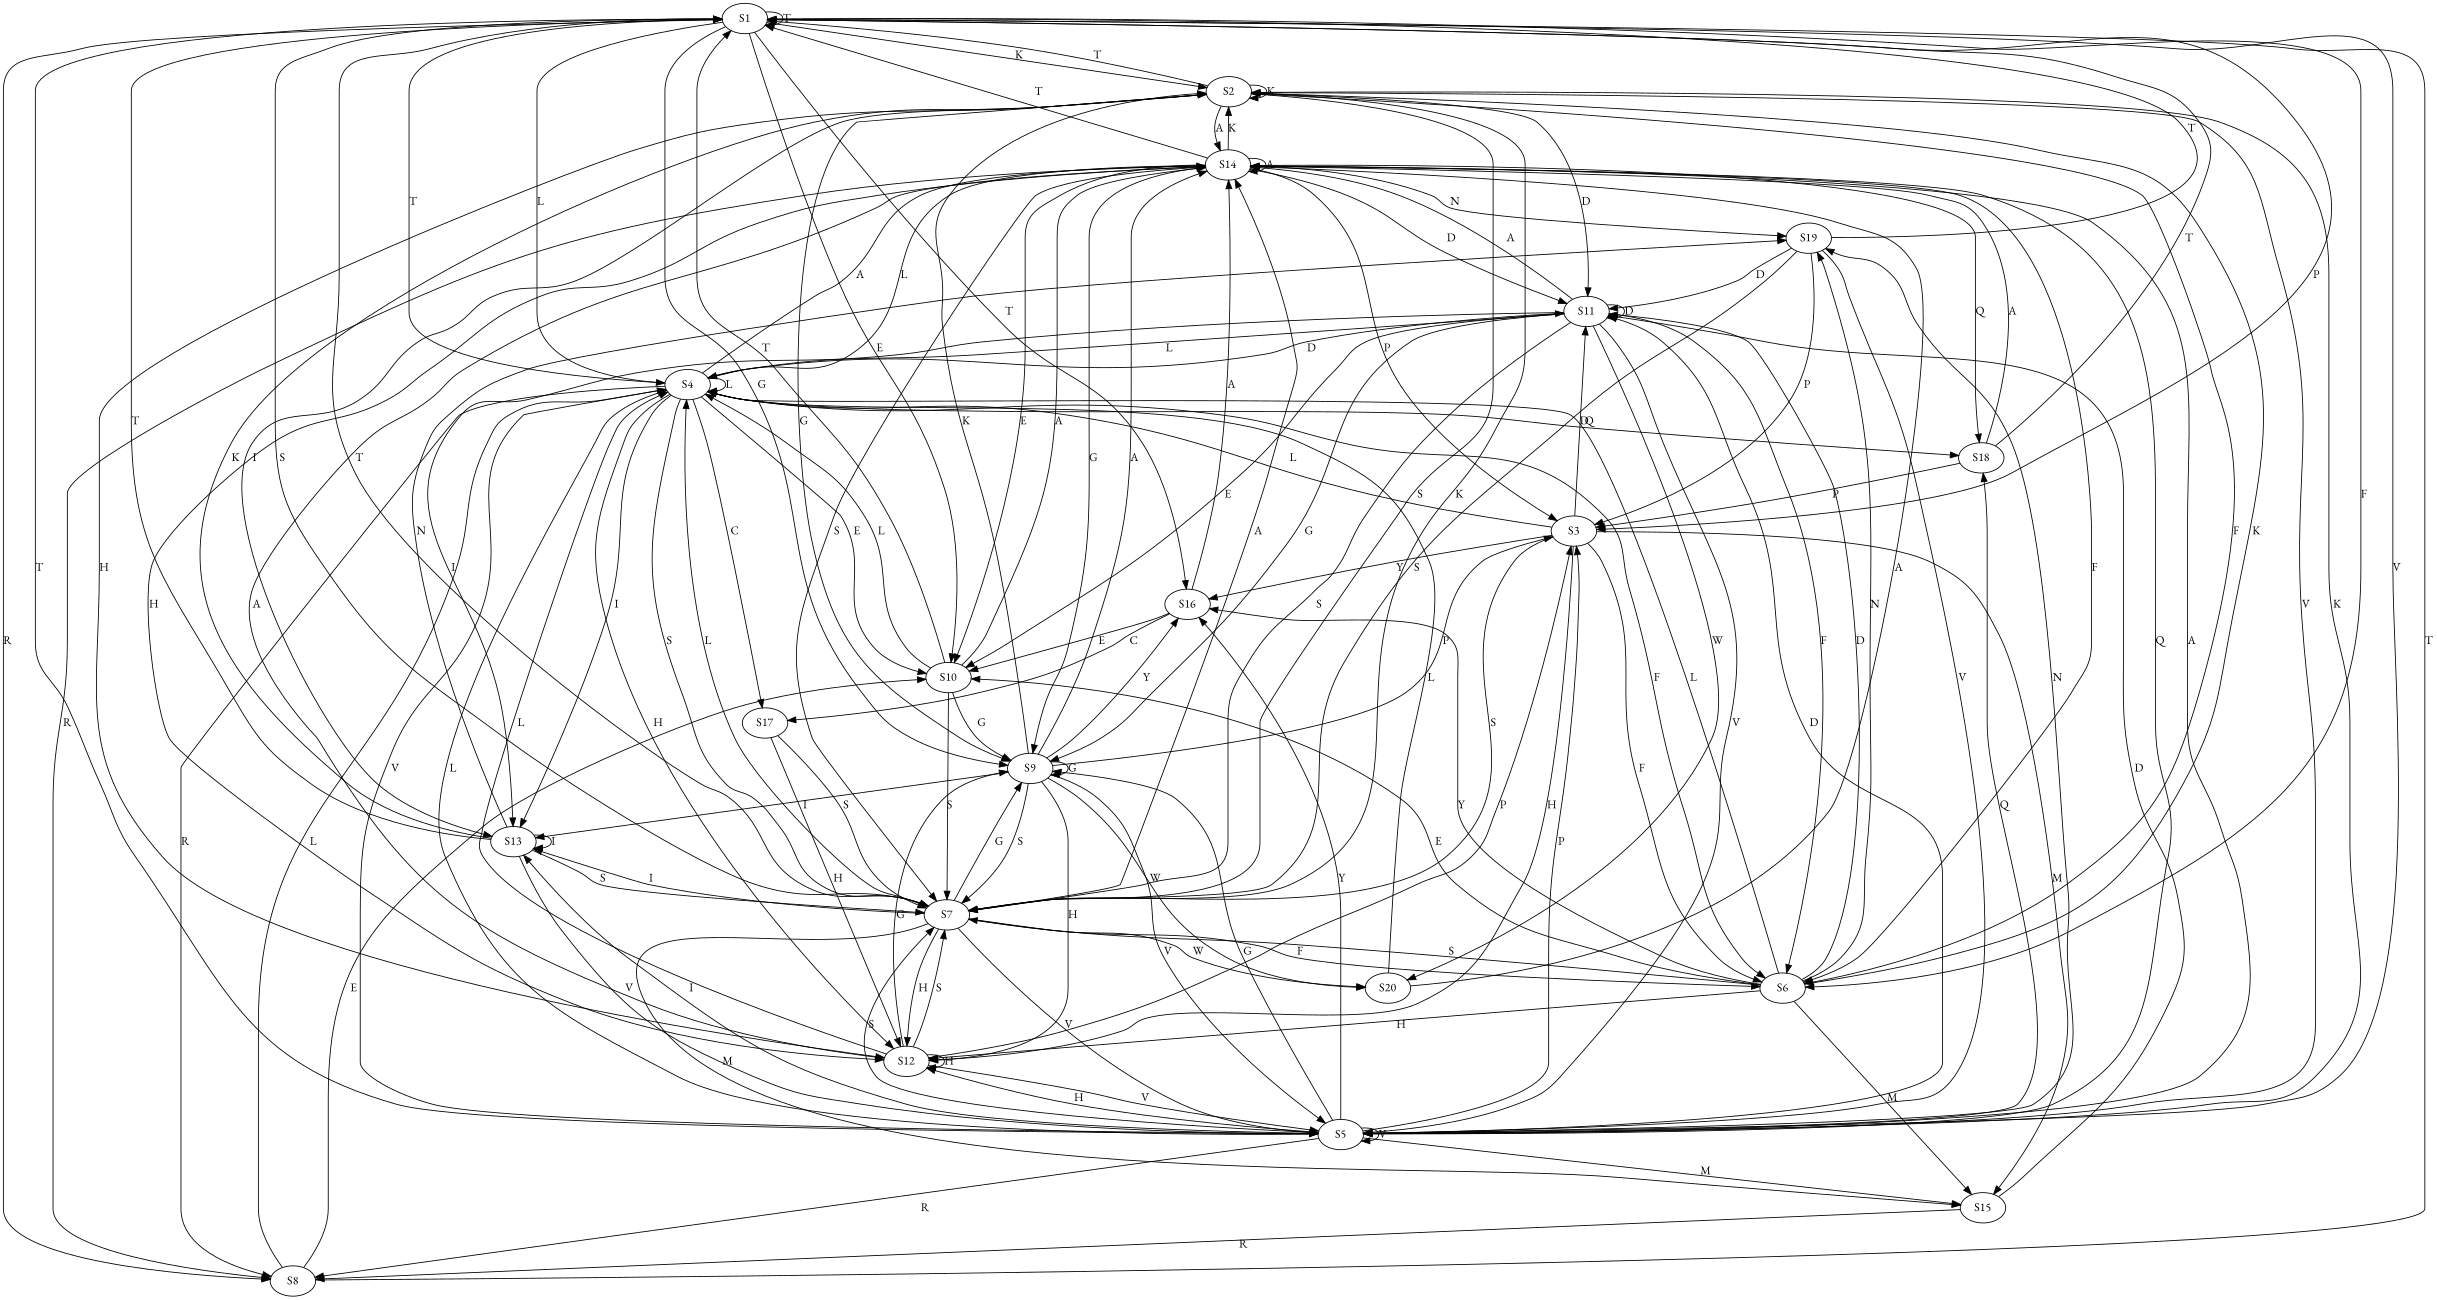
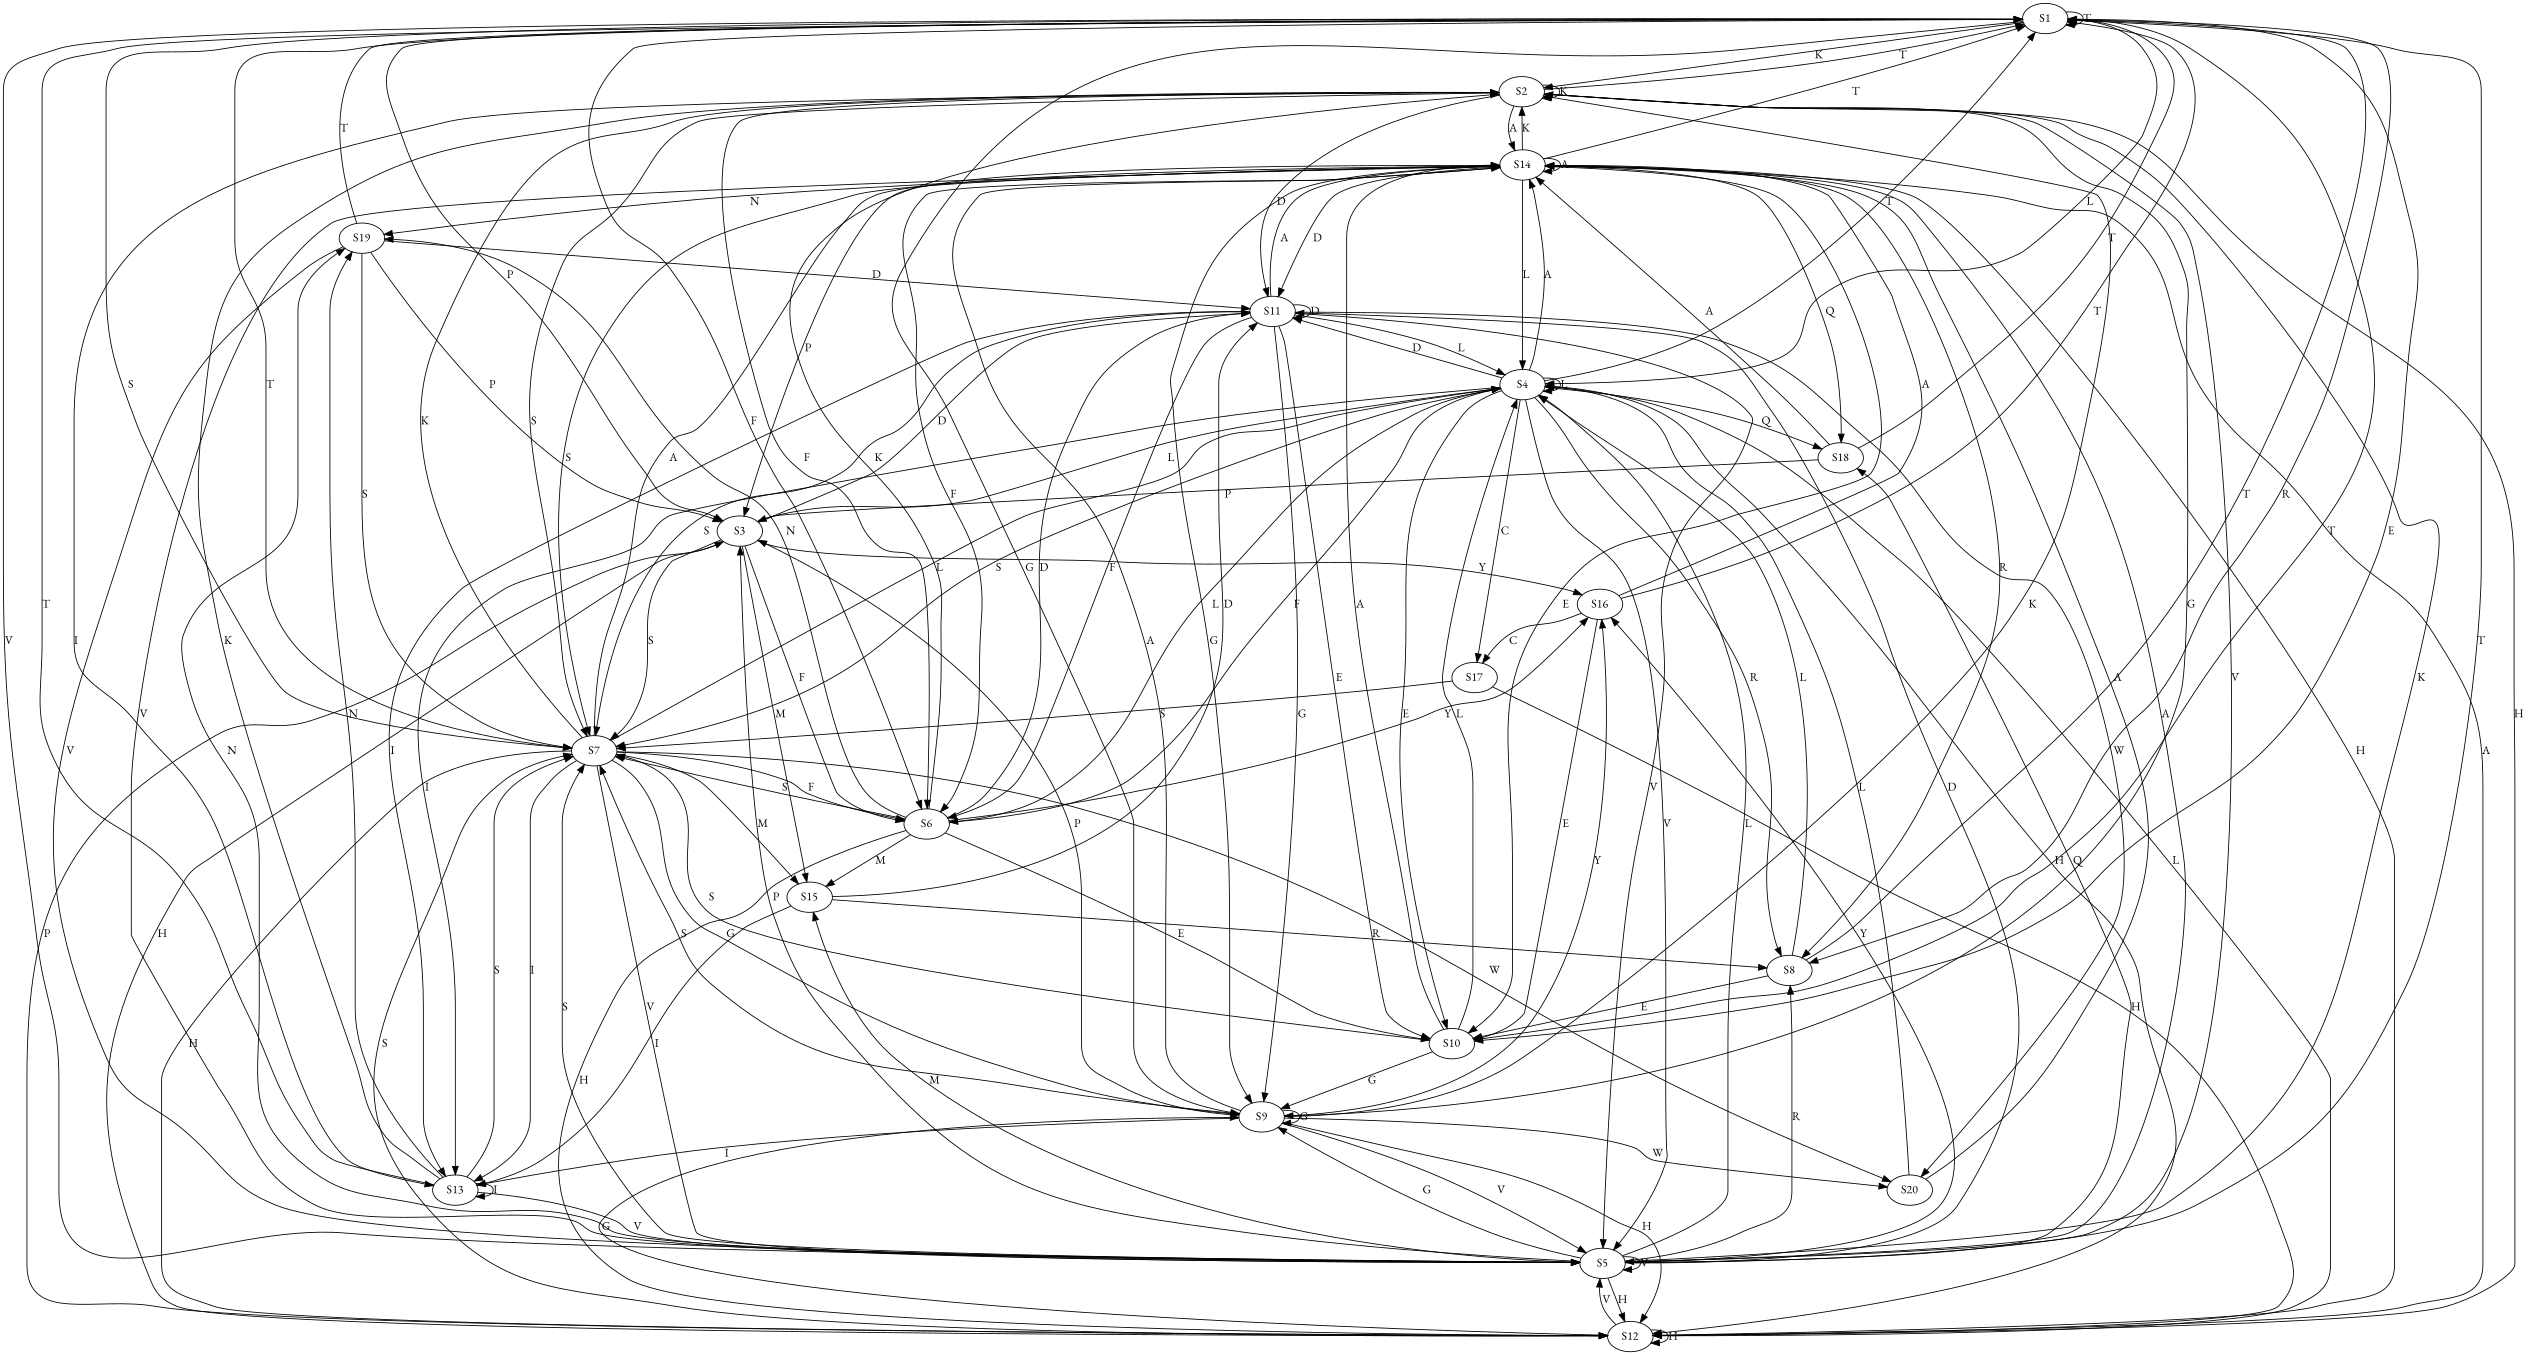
(984, 305) -> (2021, 393)
(2160, 641) -> (144, 714)
(886, 1098) -> (642, 1050)
